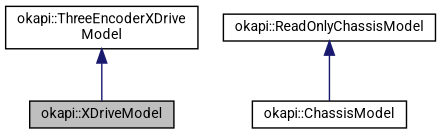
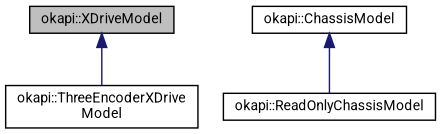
(329, 78) -> (329, 70)
(102, 82) -> (102, 67)
